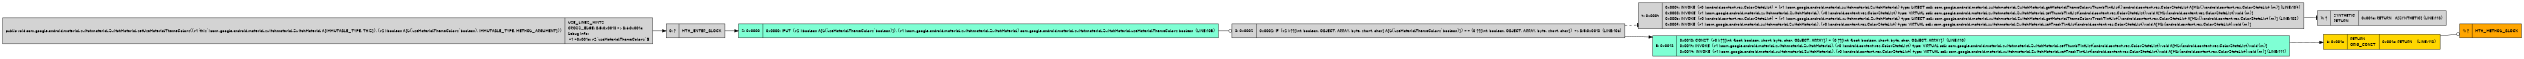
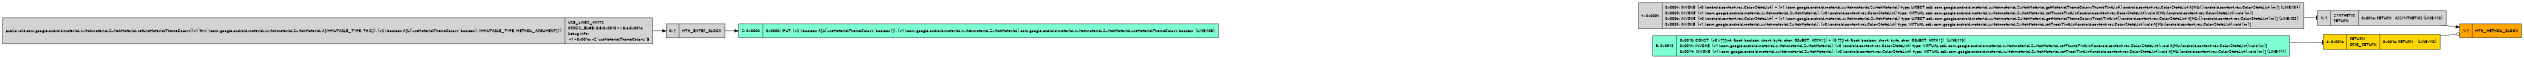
none -> (2449, 26)
(1428, 31) -> none
(2306, 43) -> (2306, 43)
(2363, 44) -> (2363, 44)
